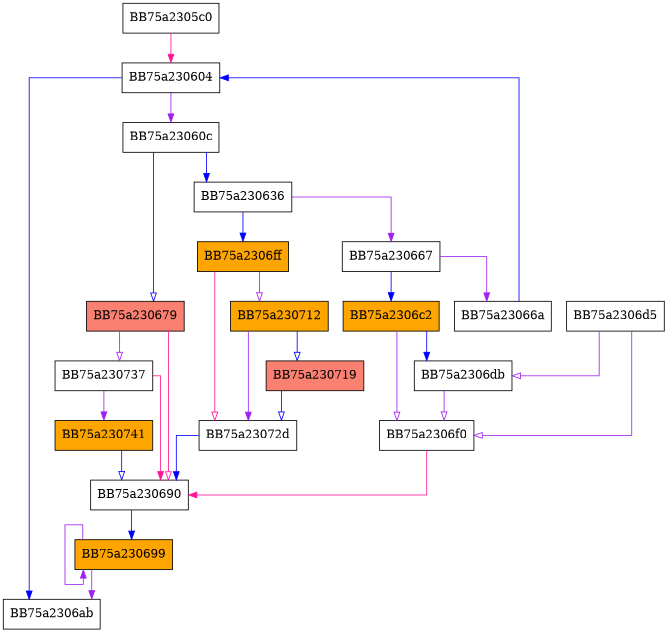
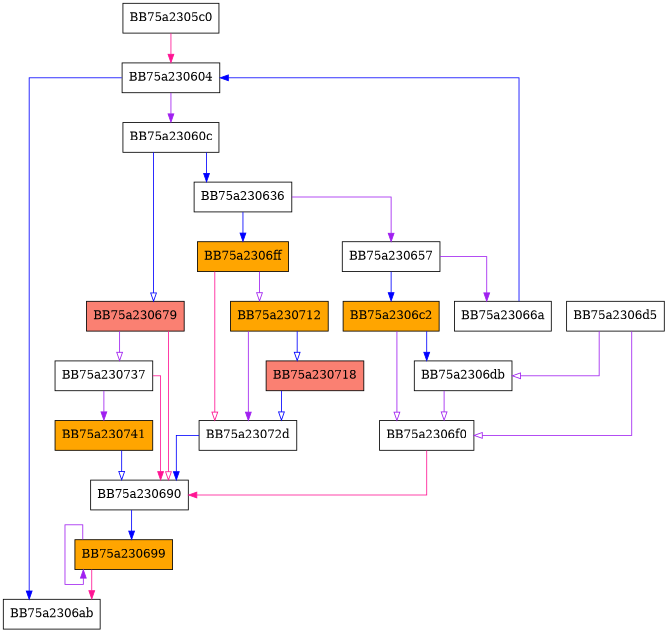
(391, 257) -> (391, 257)
(315, 376) -> (315, 376)
(92, 580) -> (92, 580)
